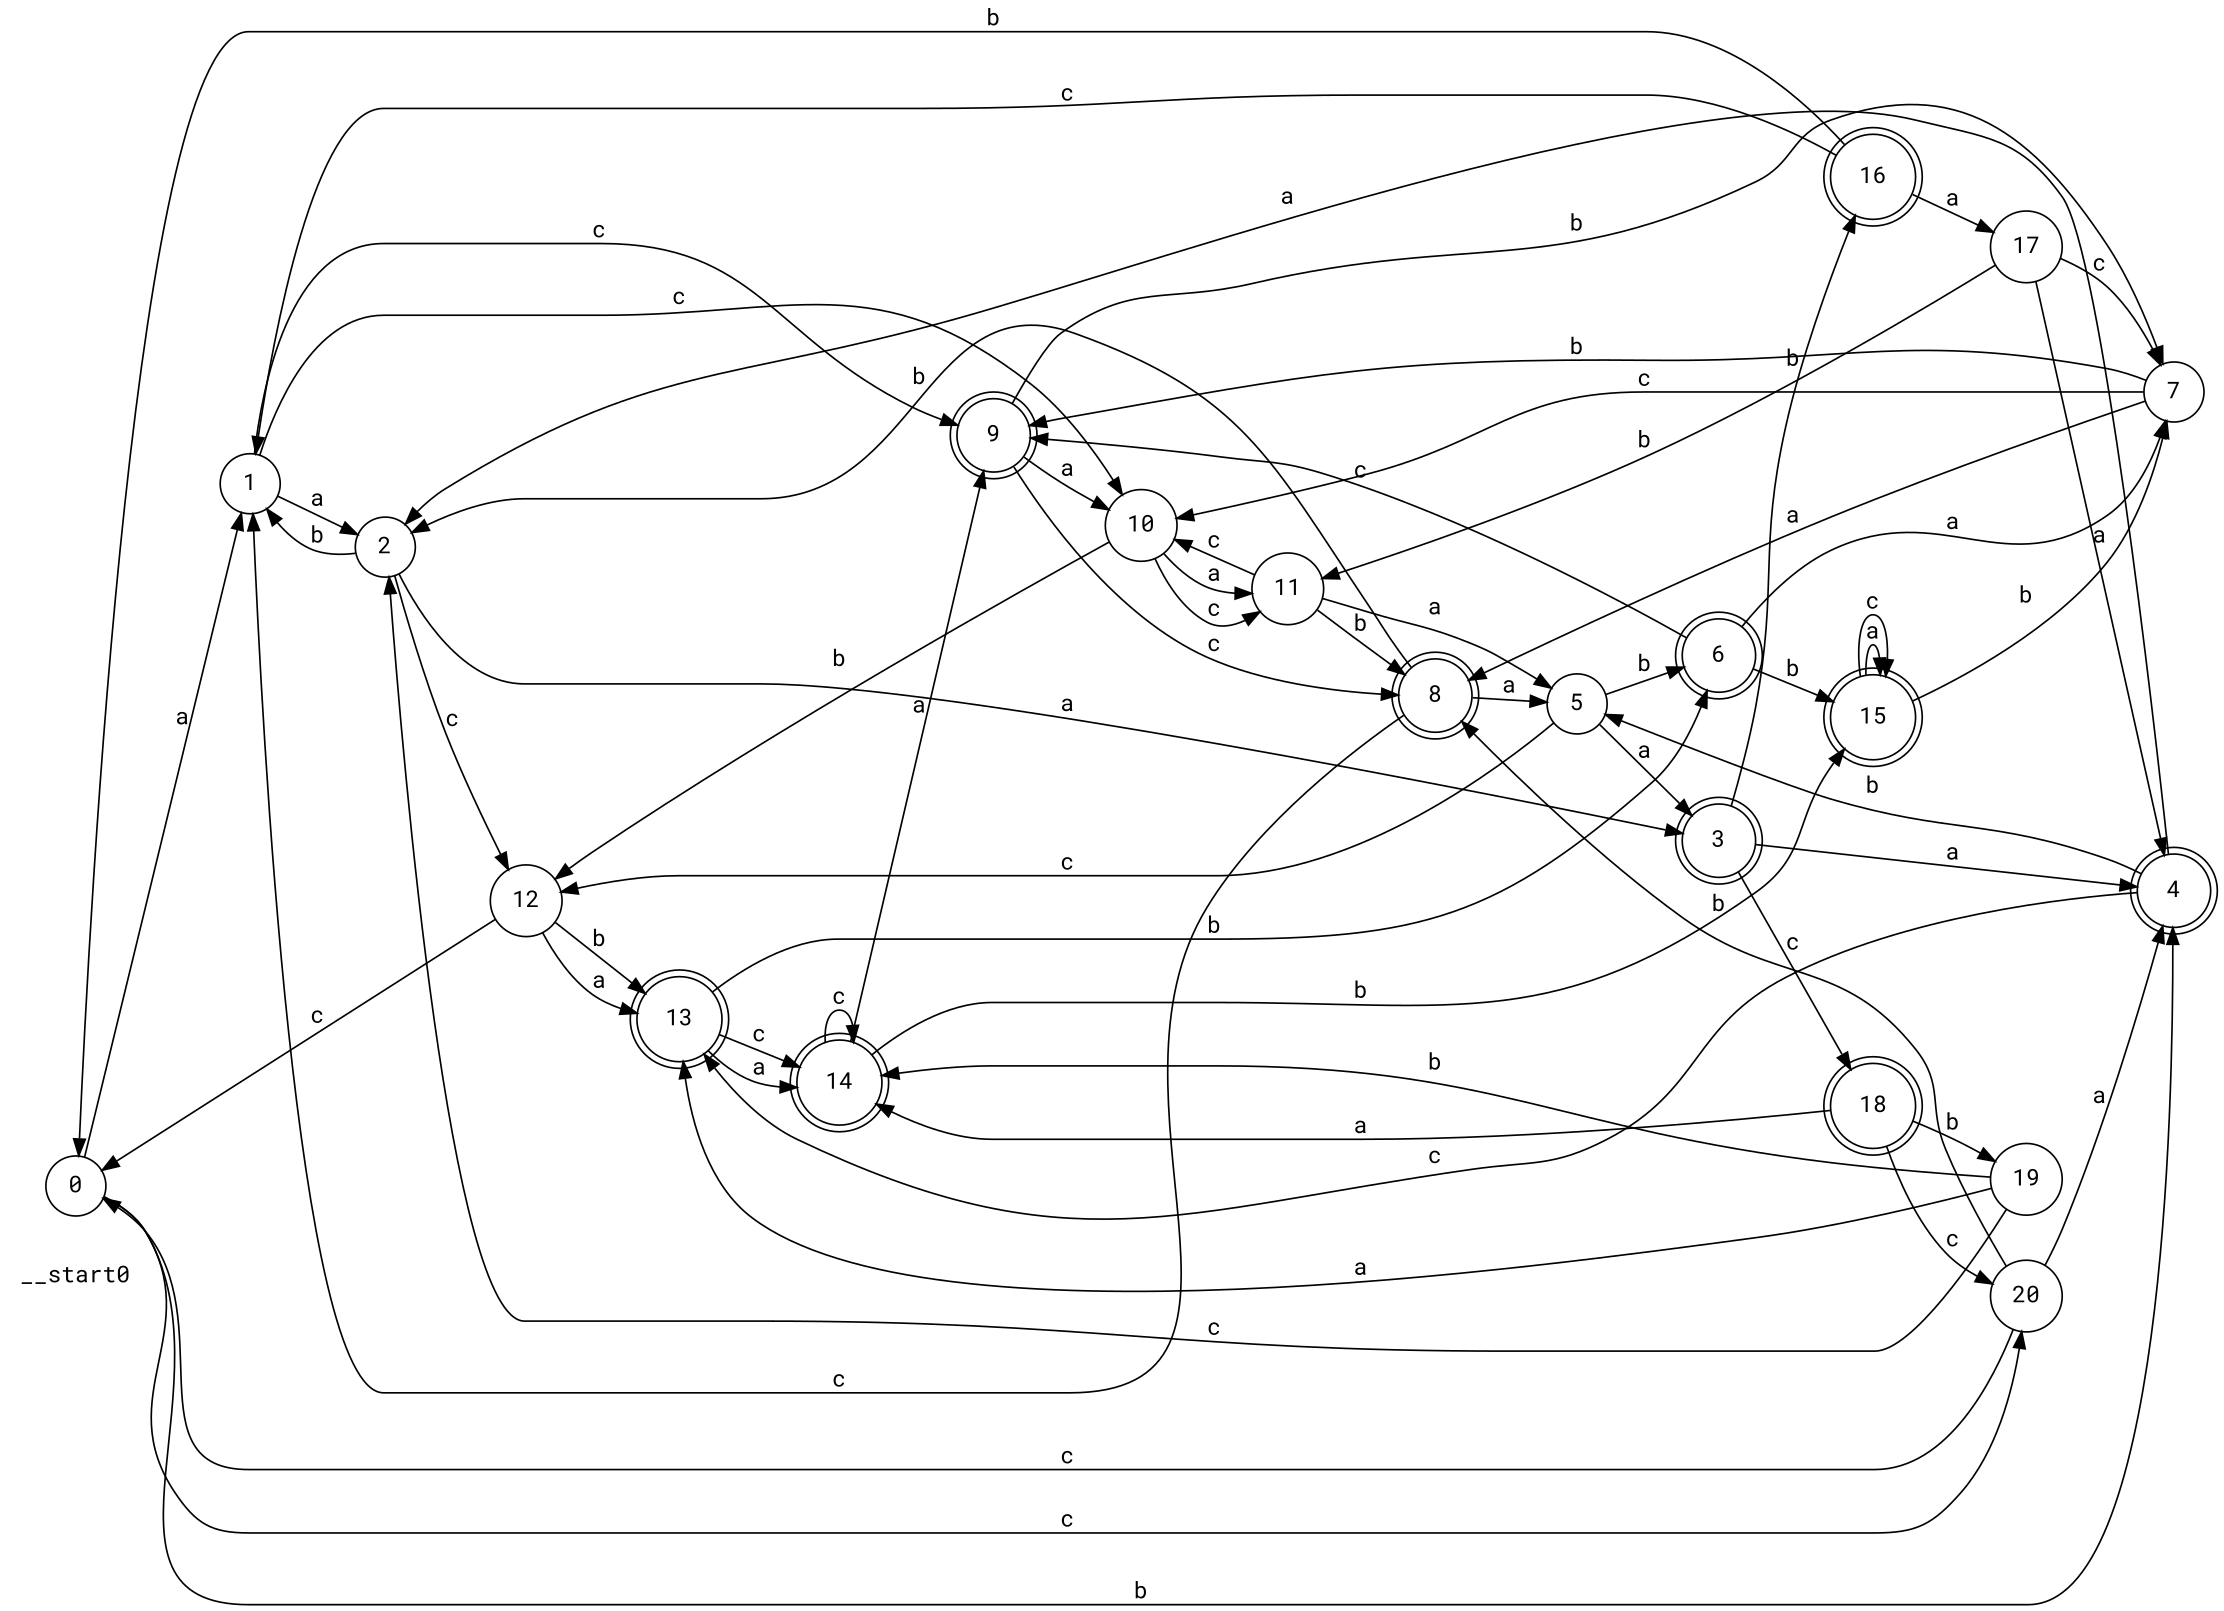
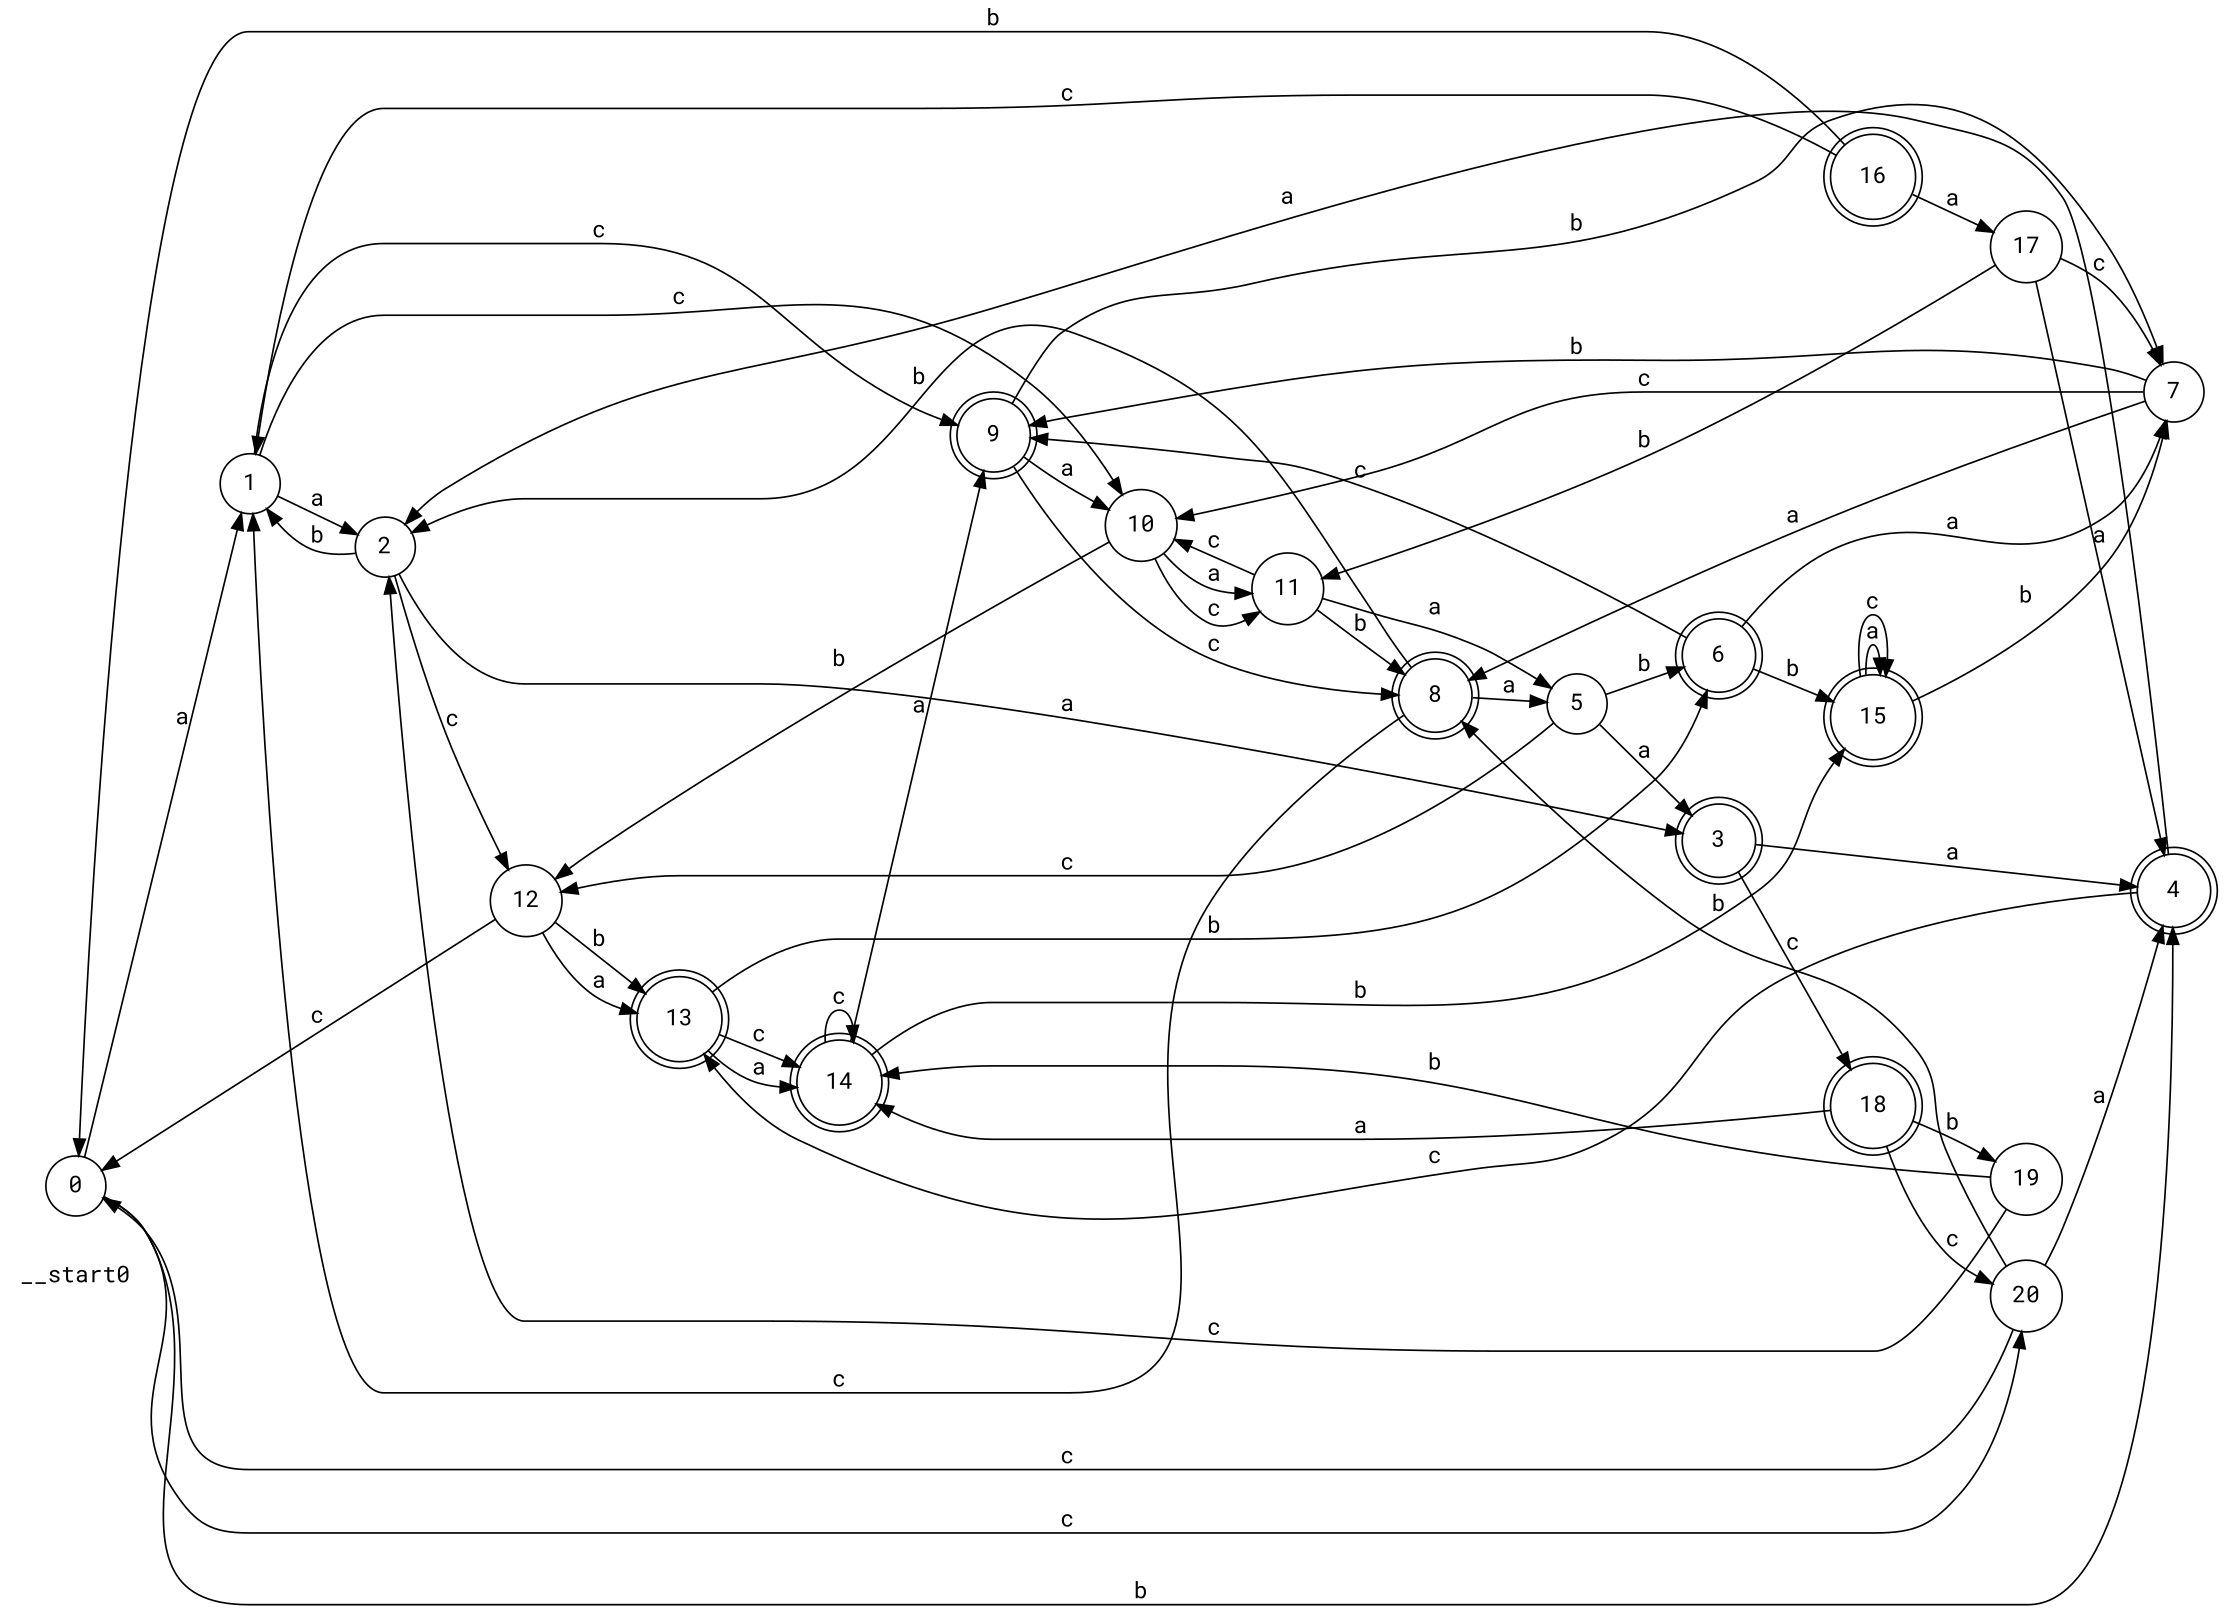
(1772, 515) -> none
(1877, 811) -> none
(1291, 1286) -> none
